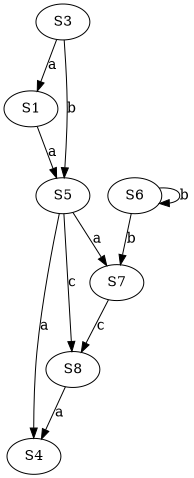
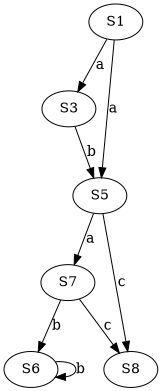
(49, 61) -> (95, 61)
(127, 234) -> (52, 321)
(34, 456) -> none
